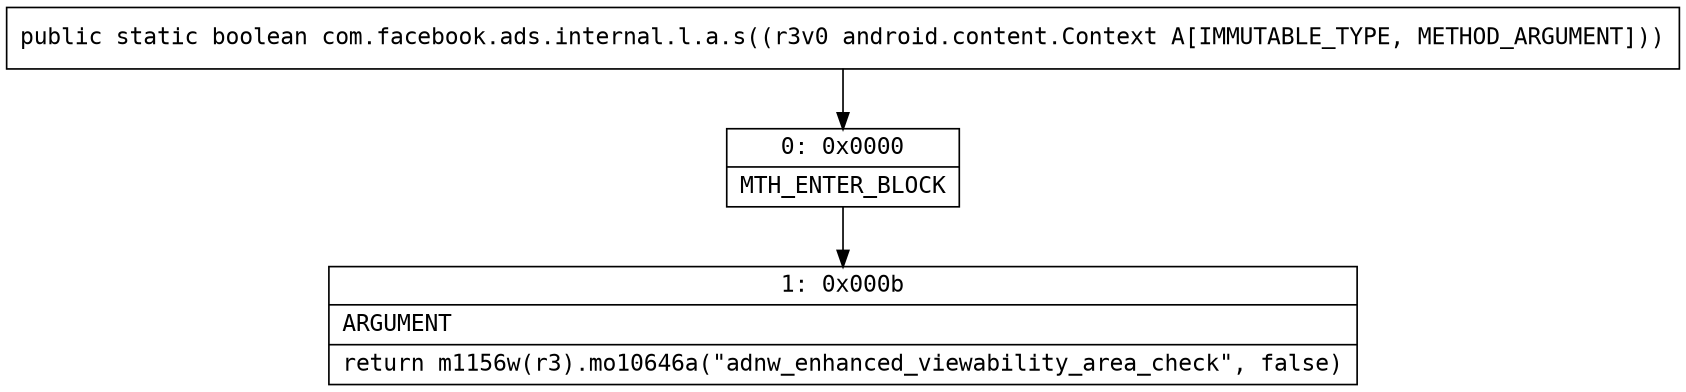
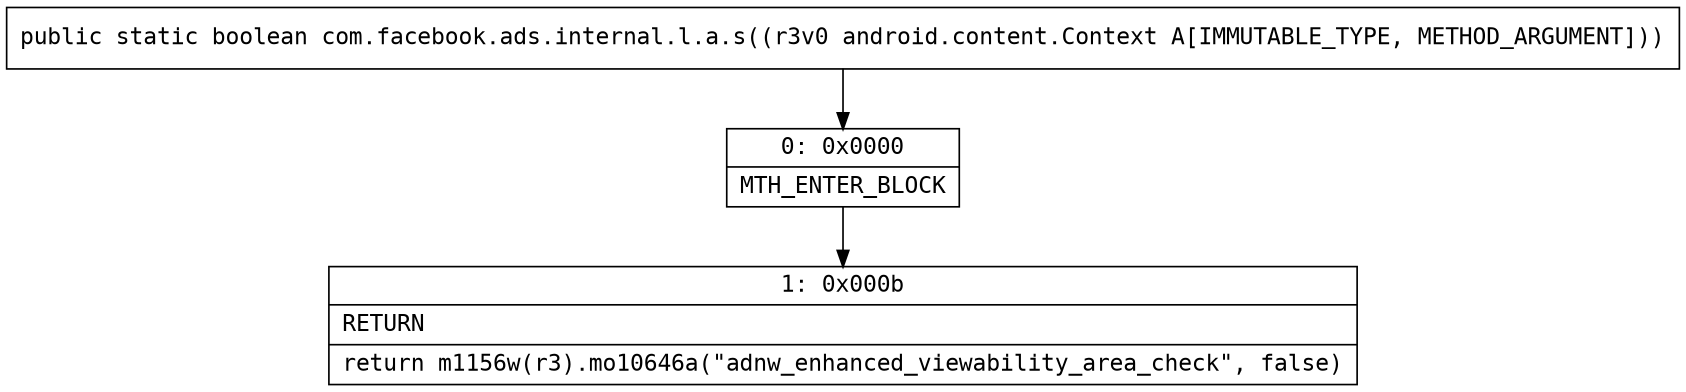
(398, 324) -> (384, 324)
